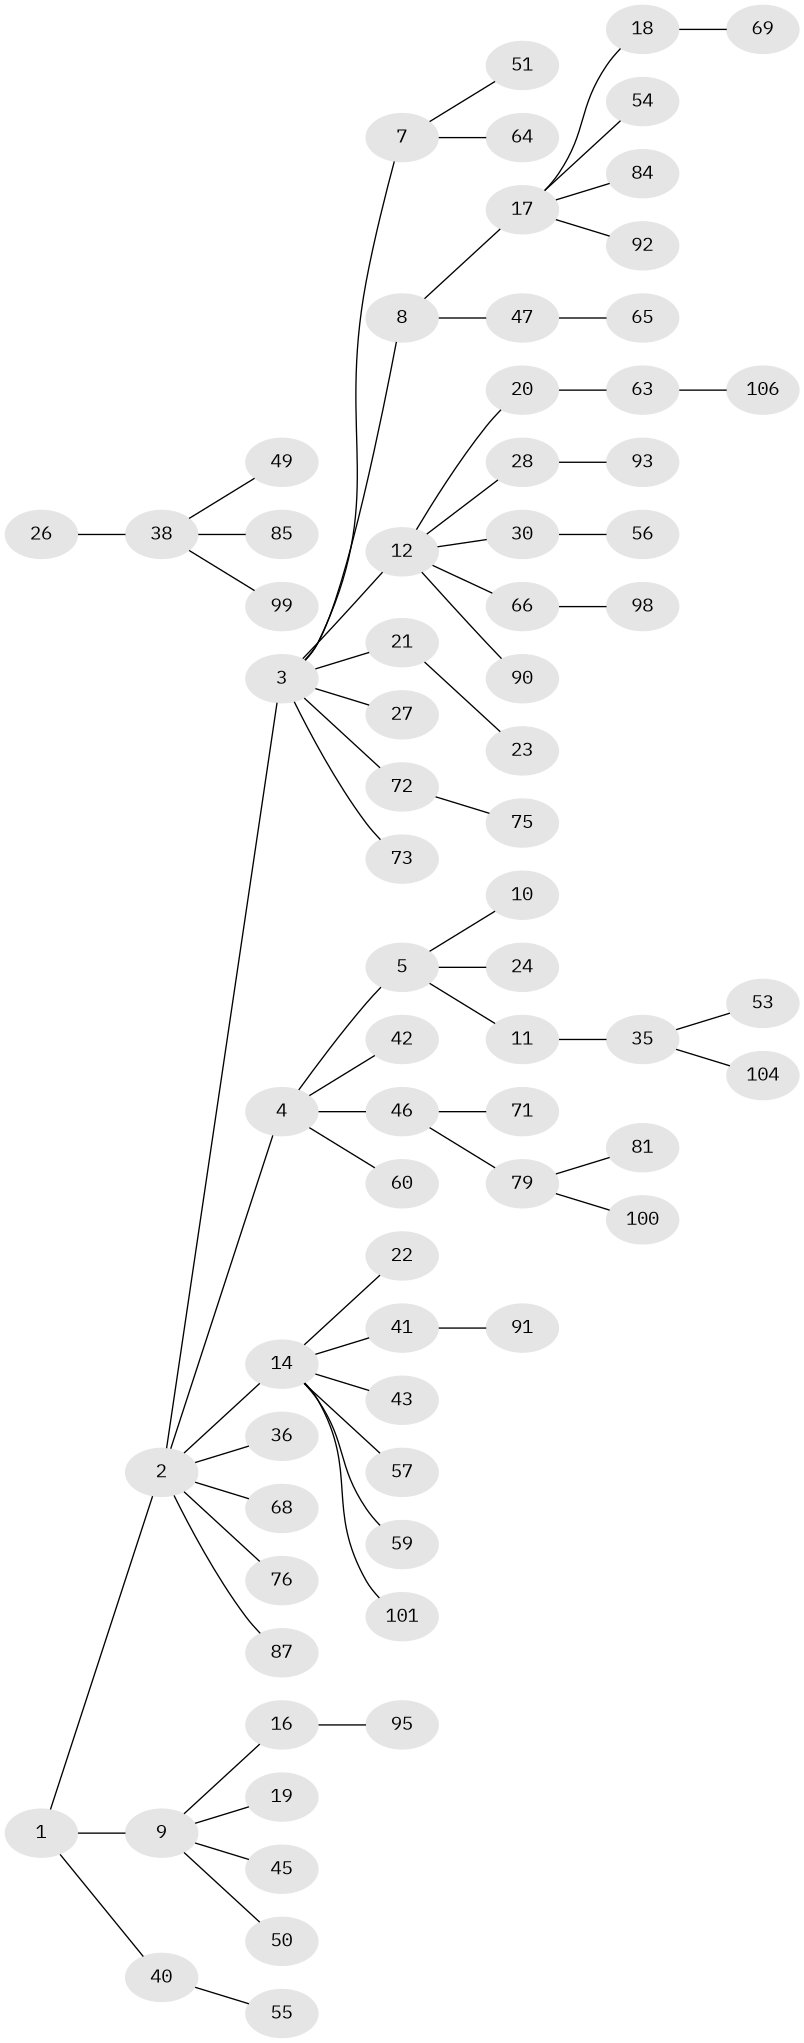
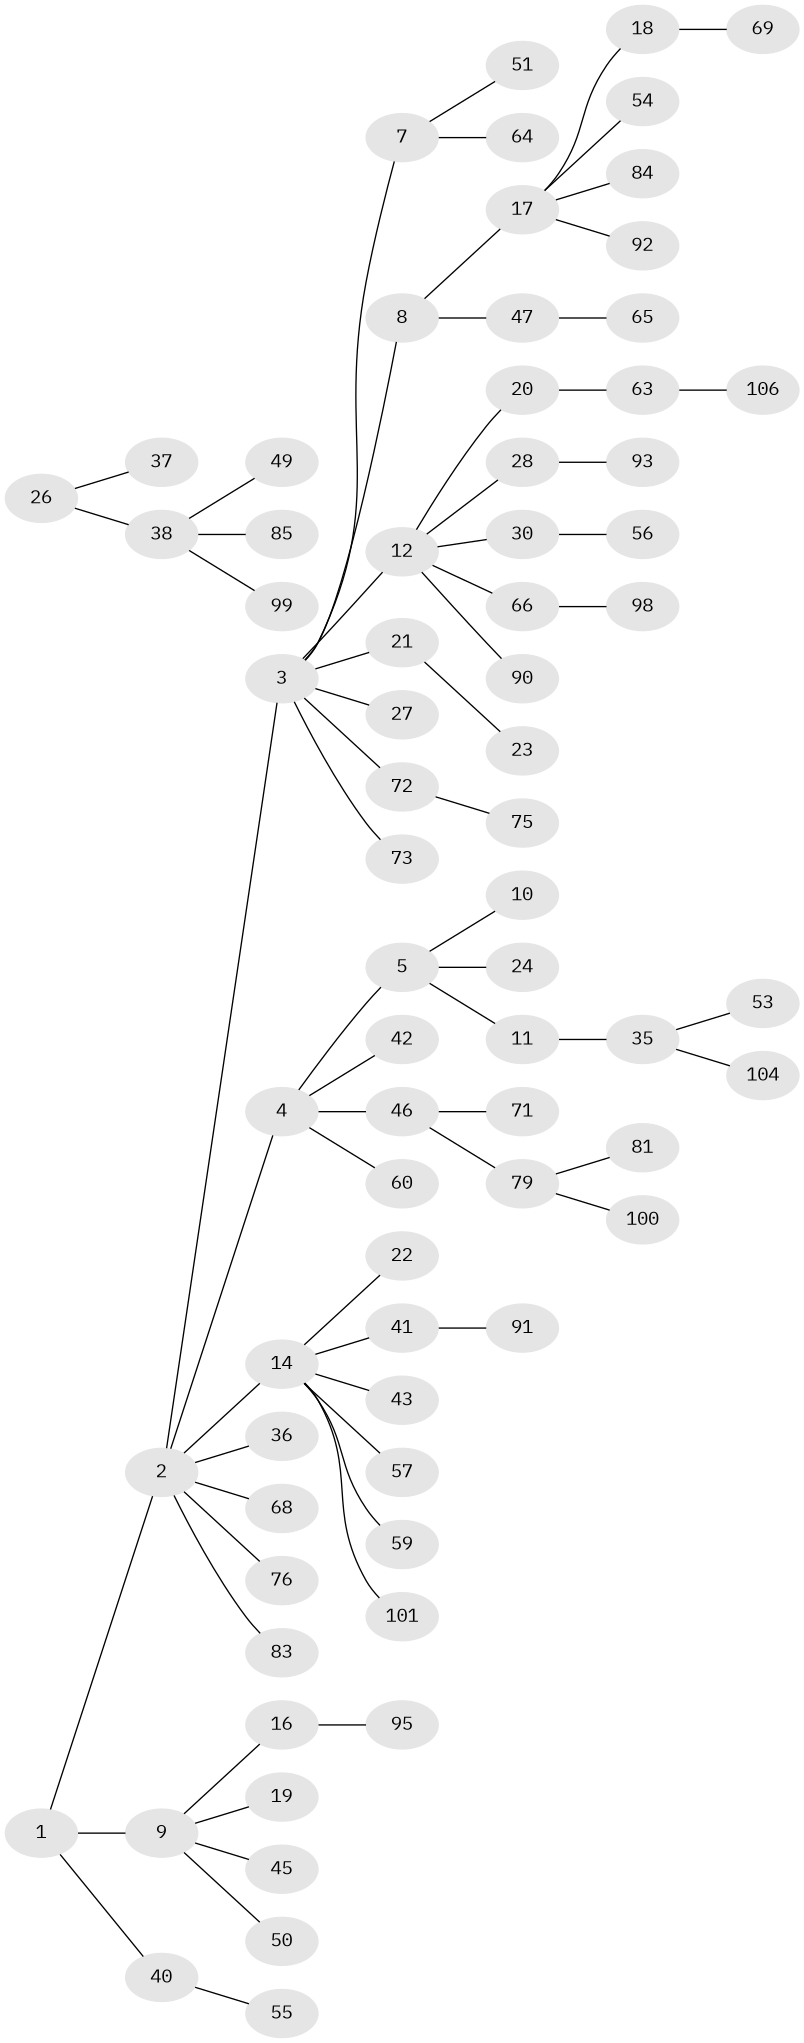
none -> (162, 462)
(282, 1653) -> (282, 1653)
